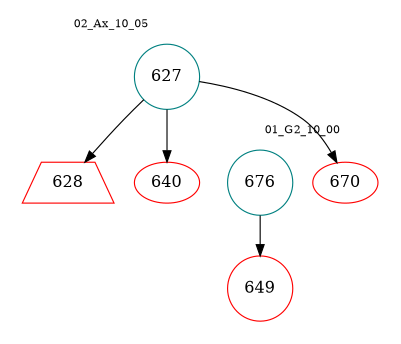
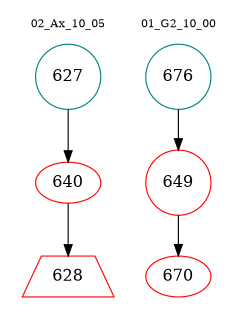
(274, 103) -> (178, 230)
(118, 126) -> (68, 224)
